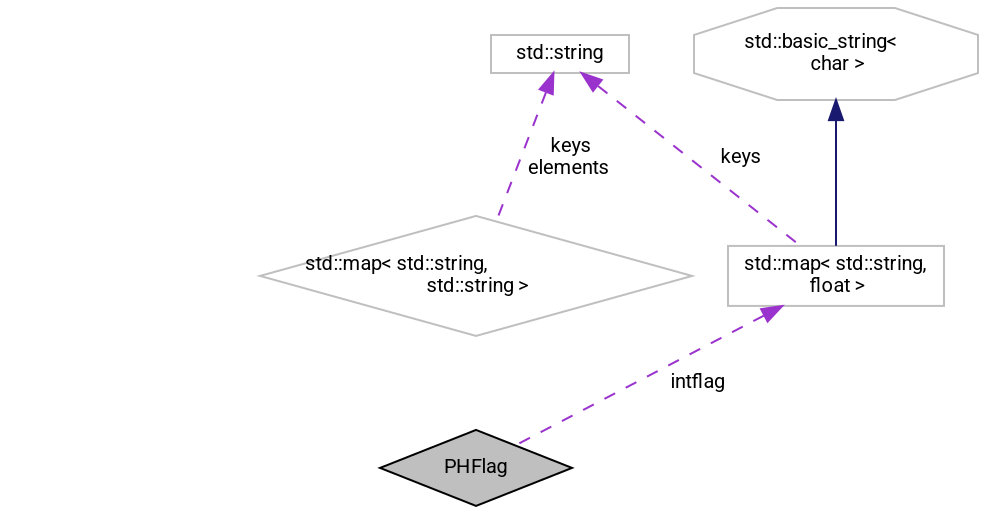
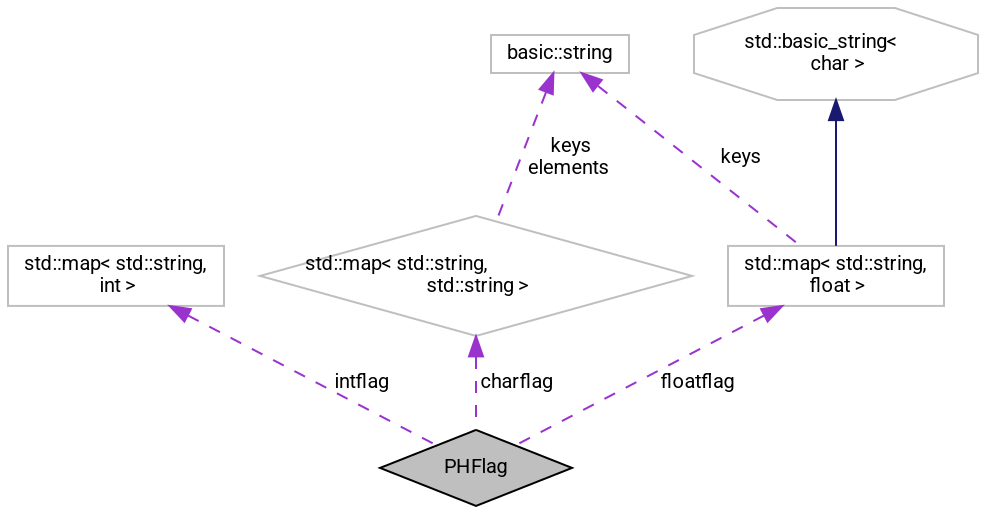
(560, 54) -> (560, 54)
none -> (116, 276)
(696, 383) -> (696, 383)
none -> (476, 393)
